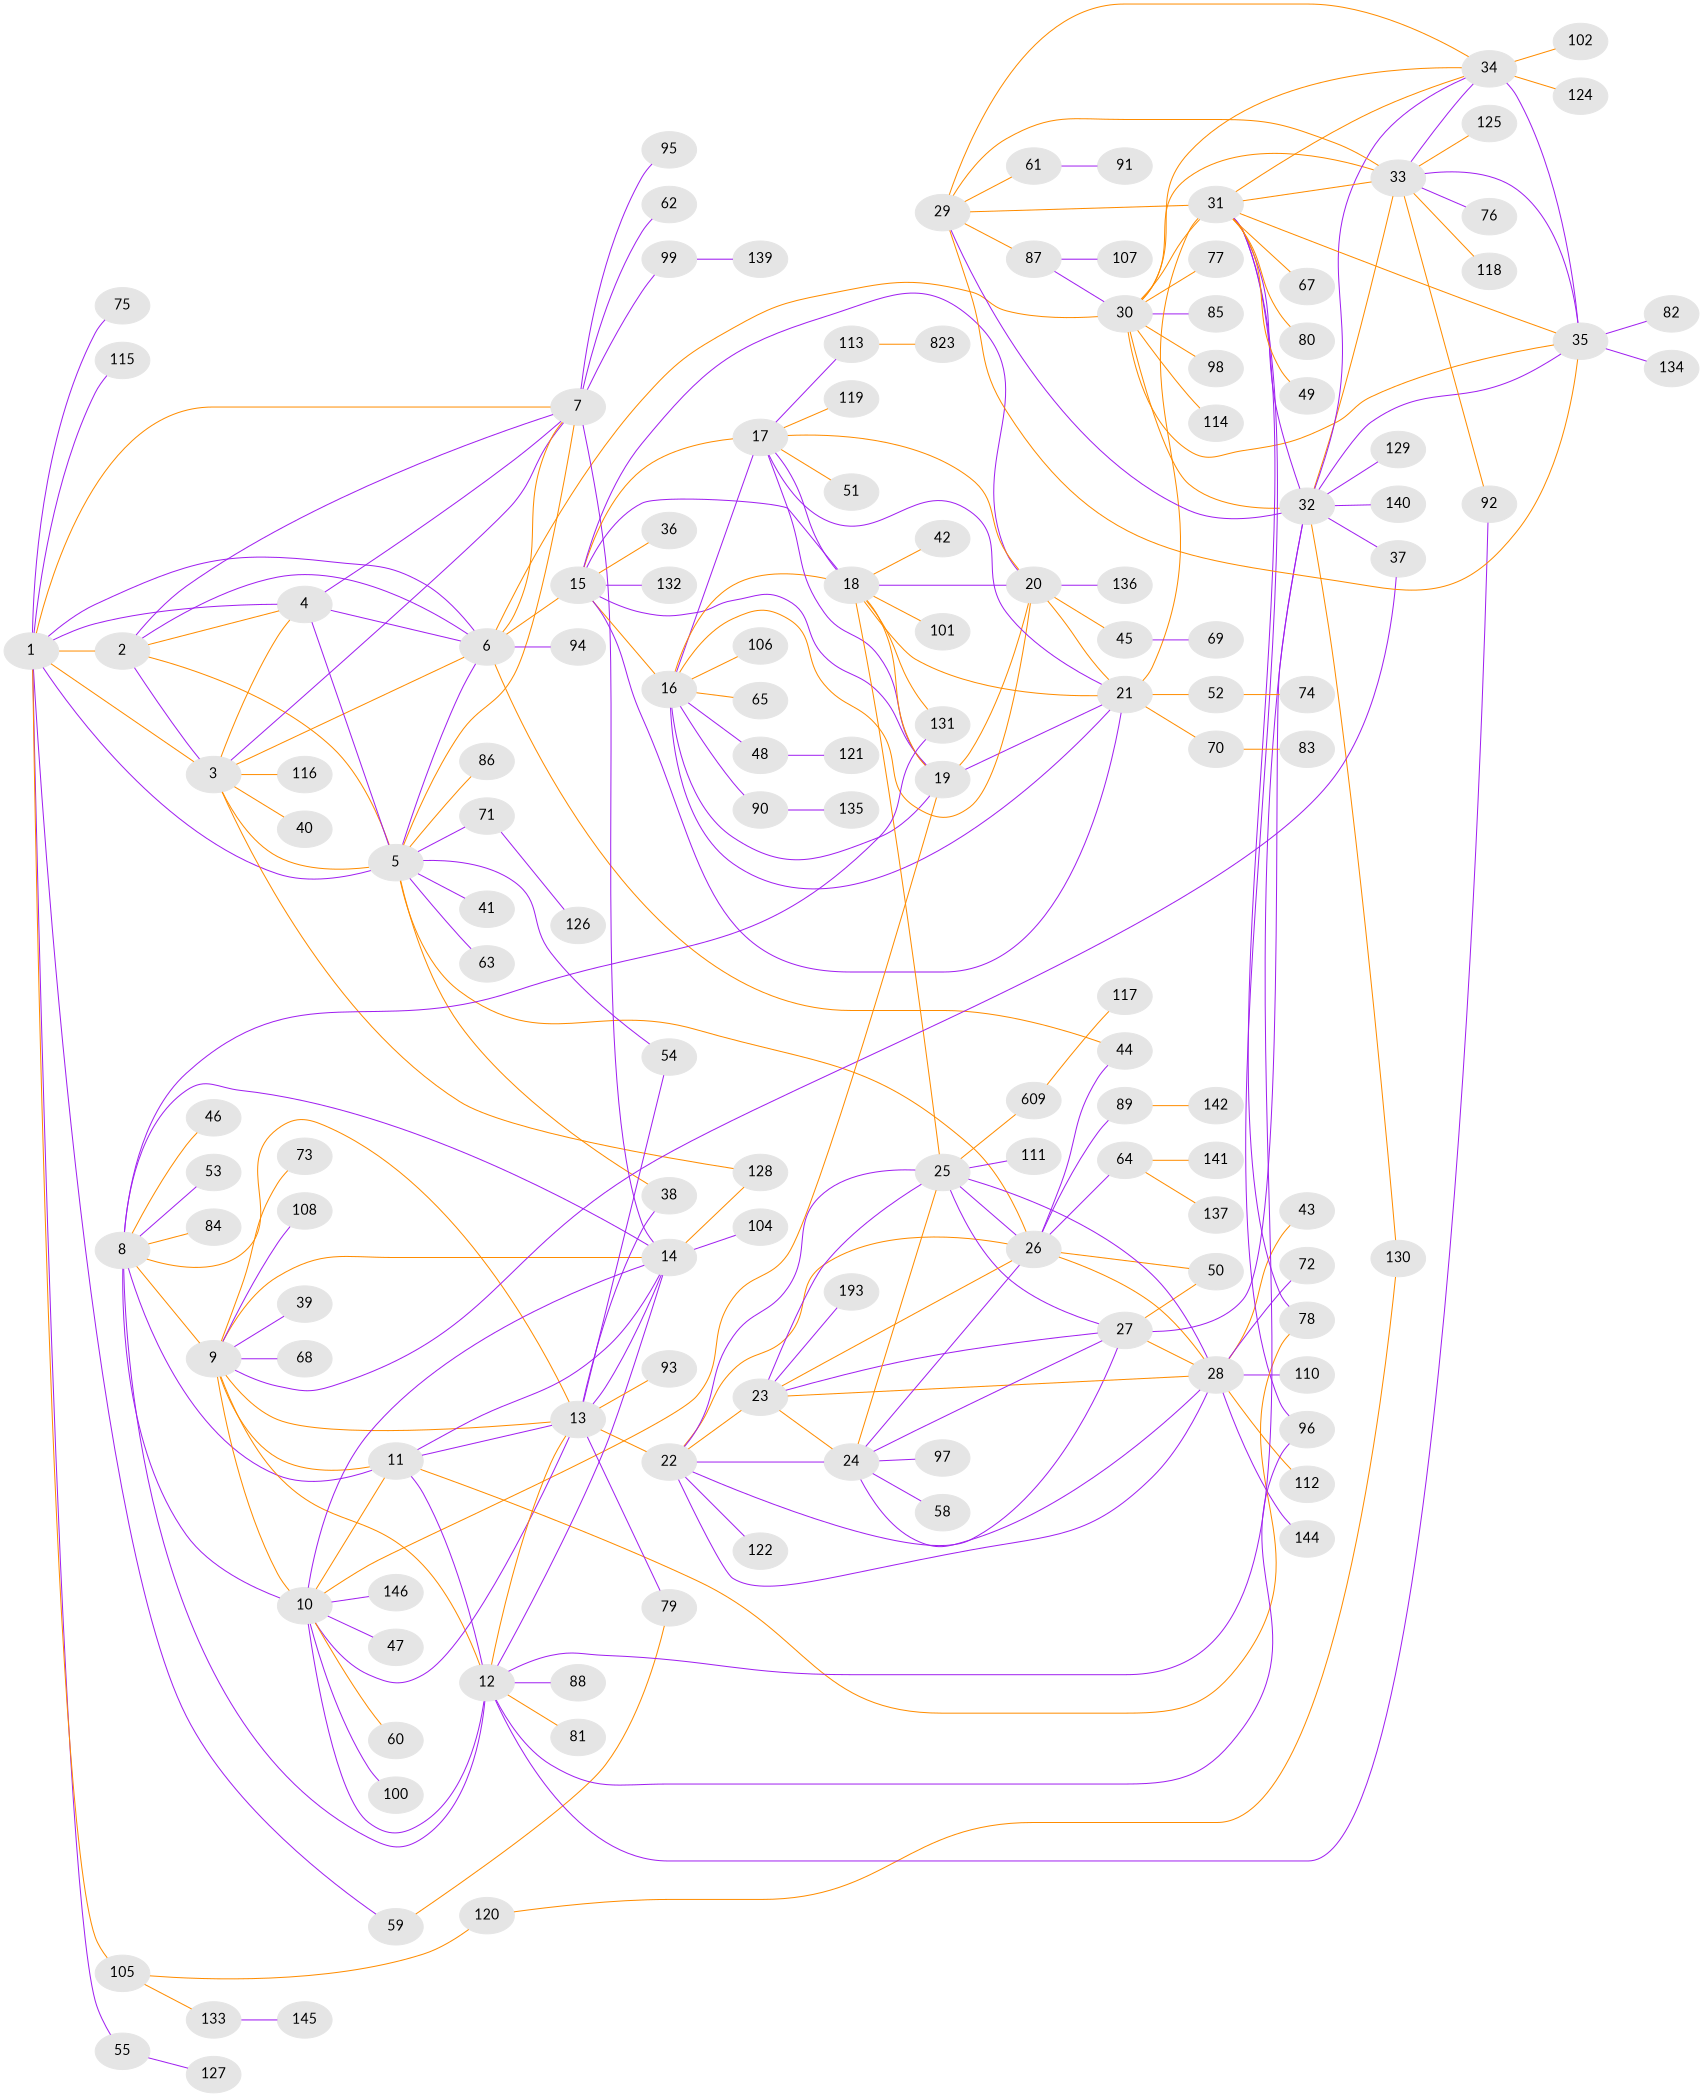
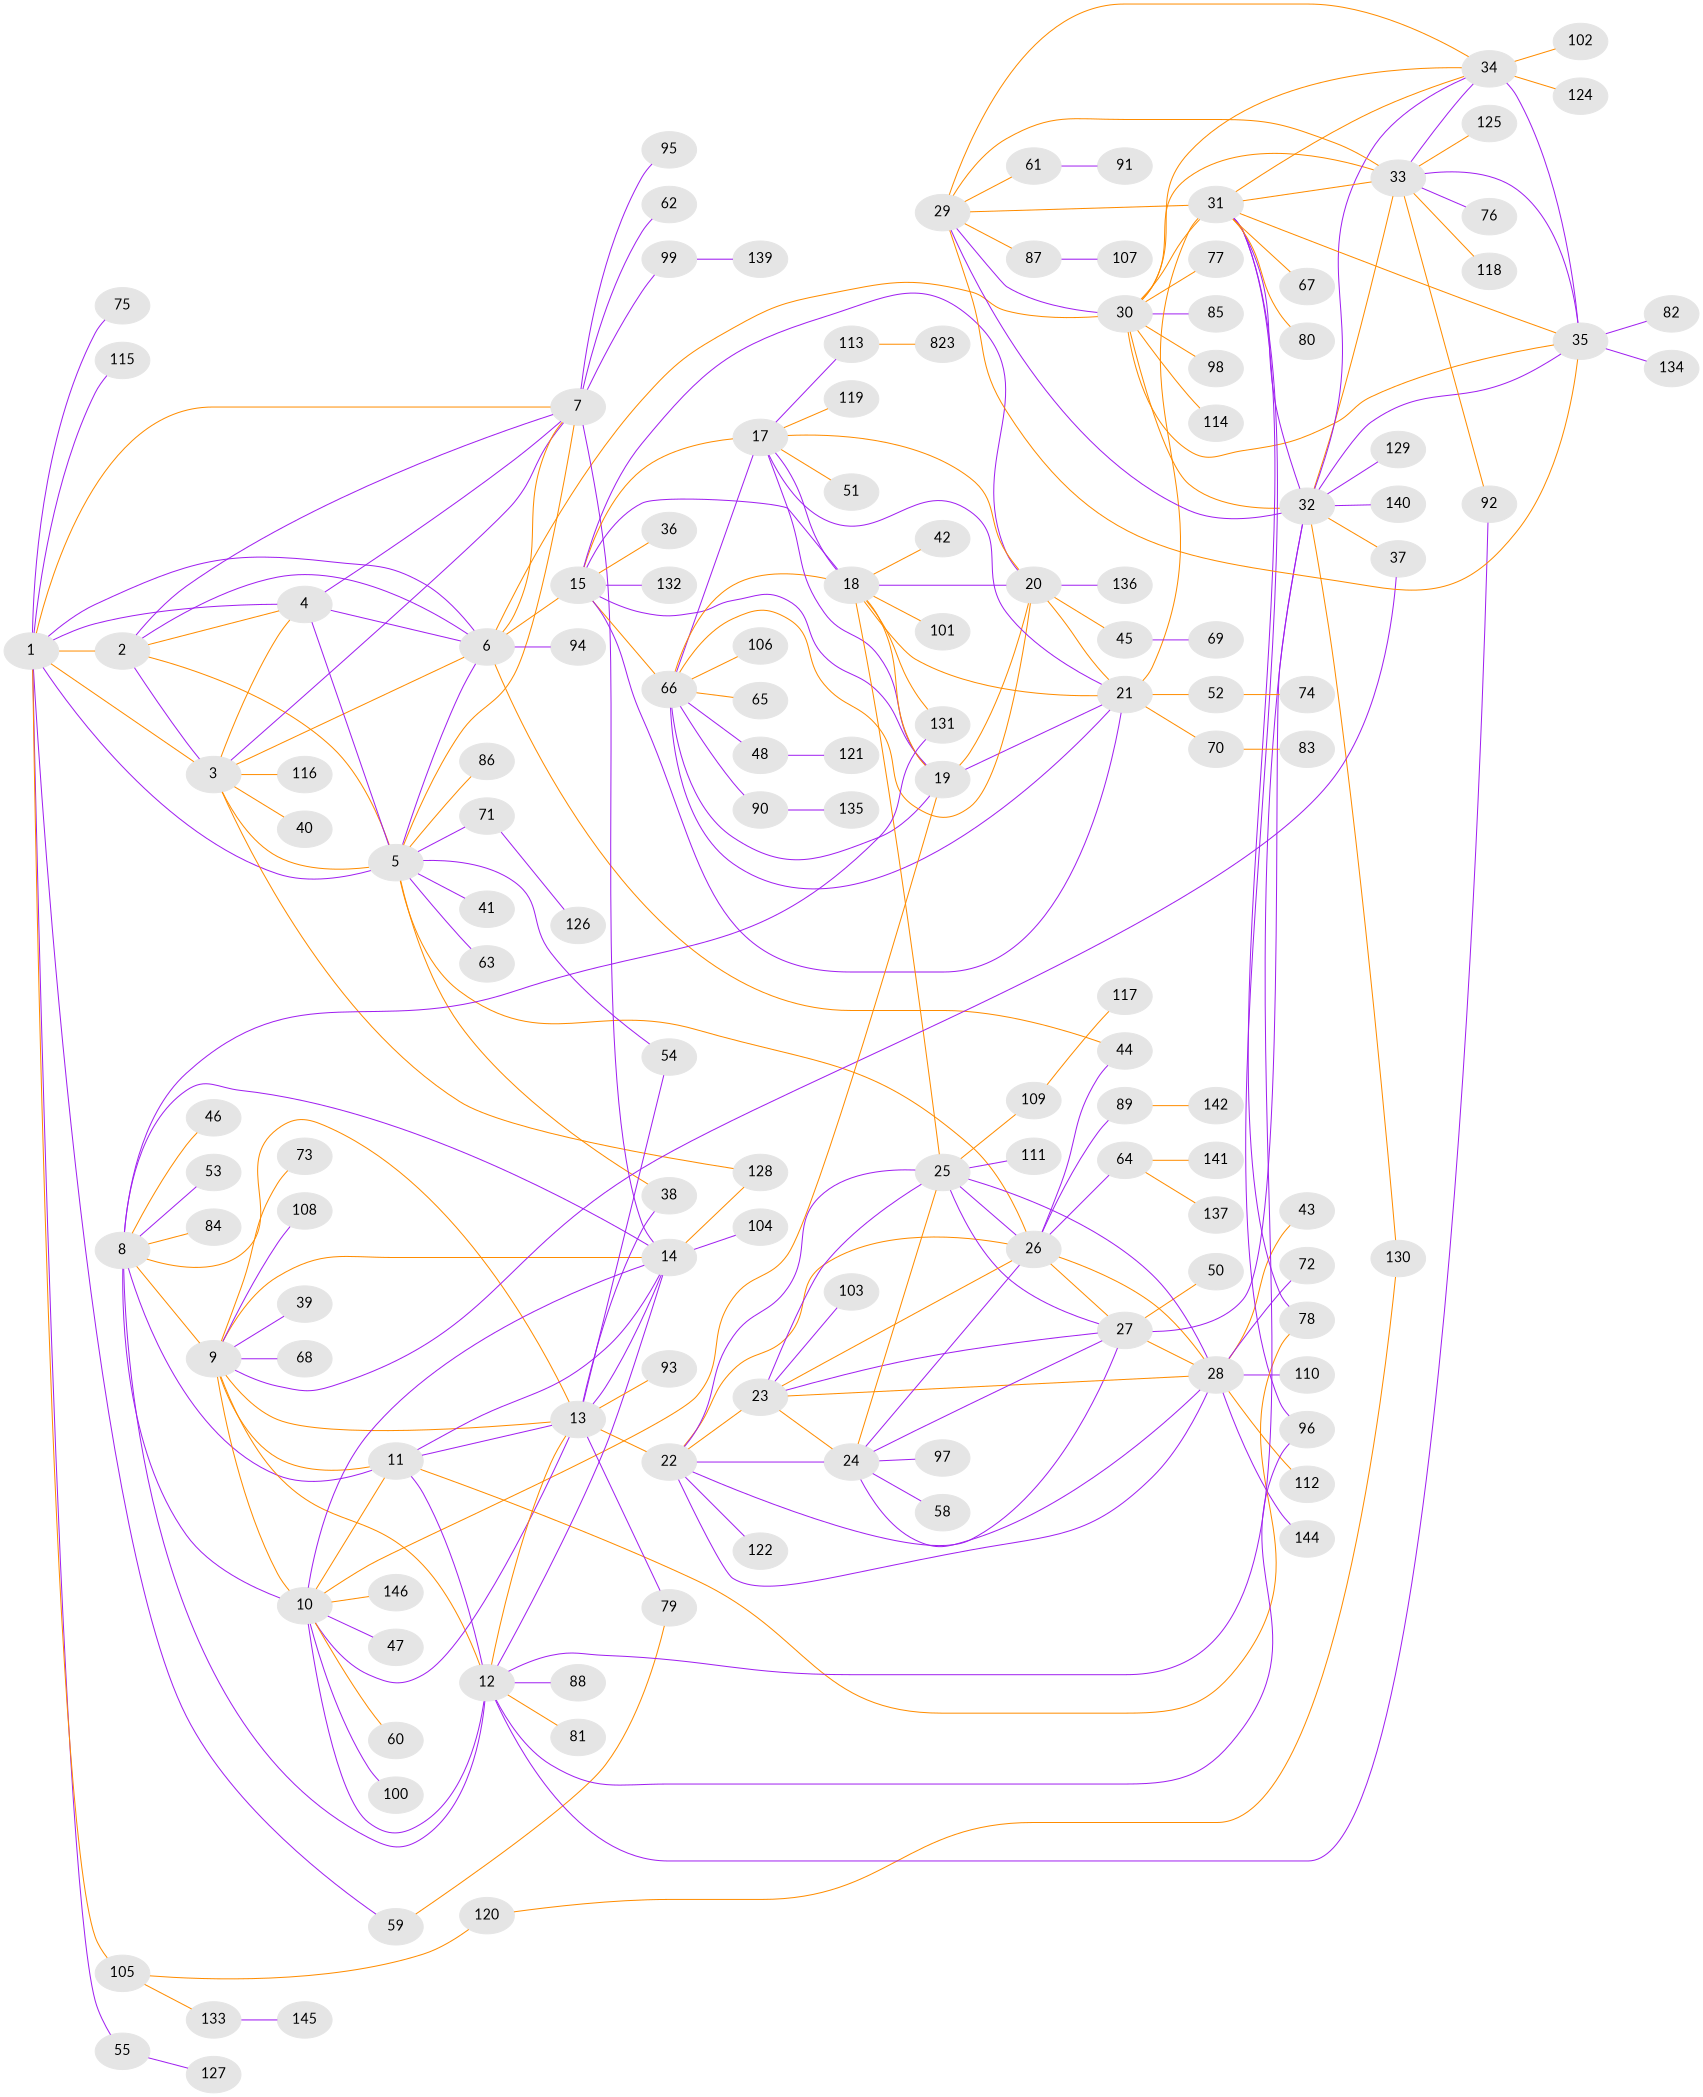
(1079, 287) -> (1015, 291)
(1307, 396) -> none
(1353, 533) -> (1353, 533)
(669, 690) -> (669, 690)
(1034, 1101) -> (1034, 1101)
(1125, 1261) -> (1079, 1290)
(852, 1292) -> (852, 1292)
(350, 1599) -> (350, 1599)
